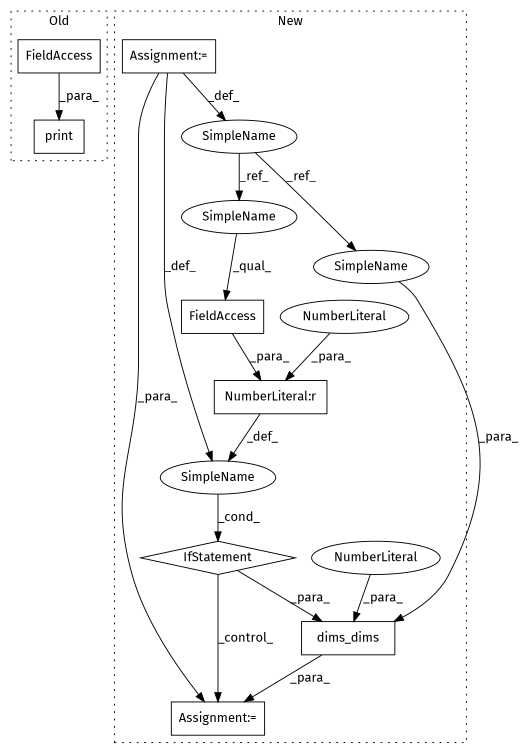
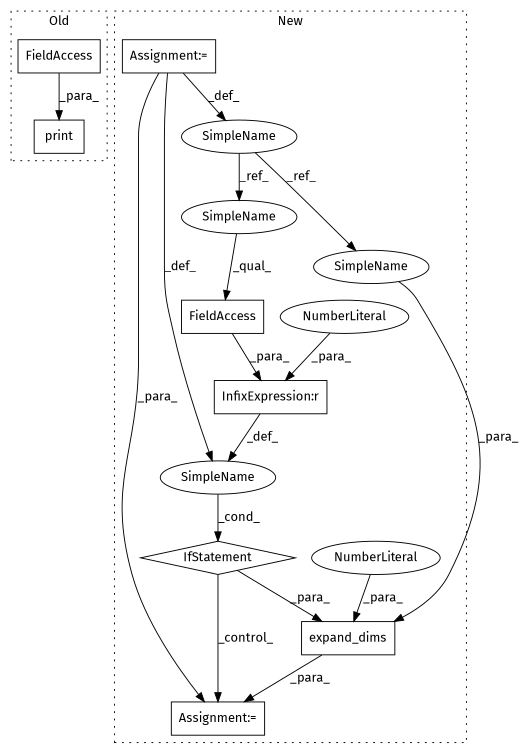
(271, 397) -> (271, 397)
(348, 638) -> (348, 638)
